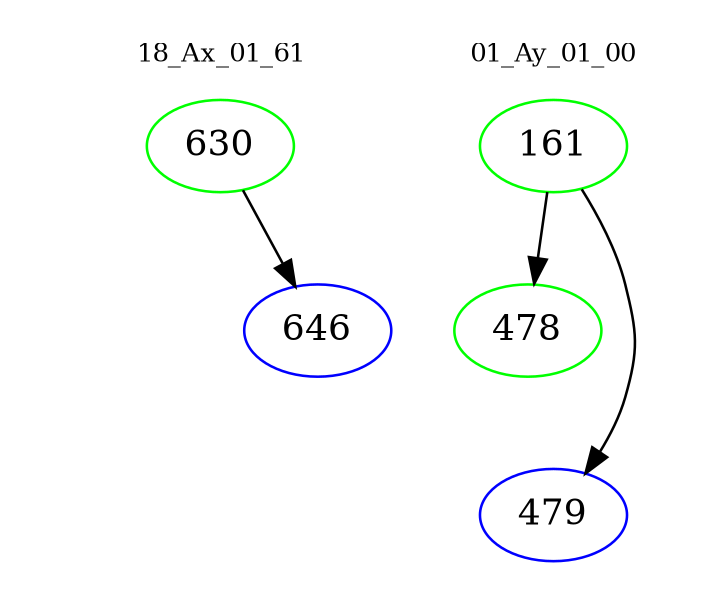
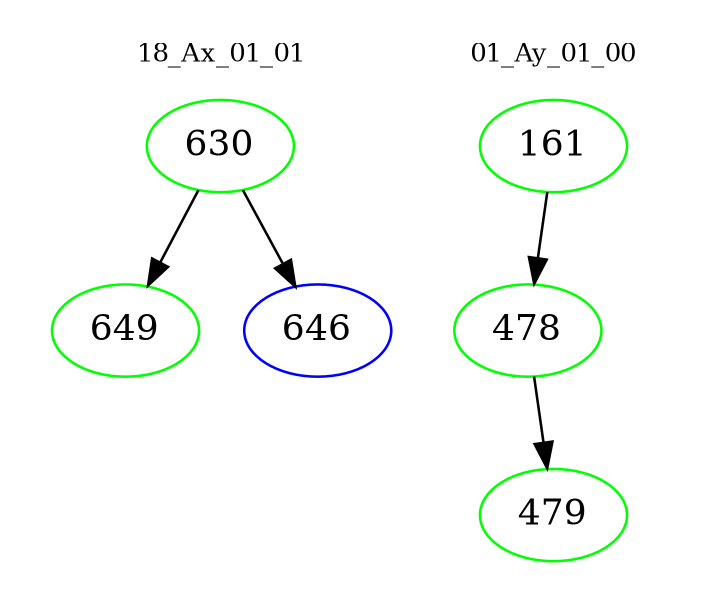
(222, 55) -> (222, 55)
(633, 319) -> (539, 409)
none -> (126, 331)
(554, 515) -> (554, 515)
